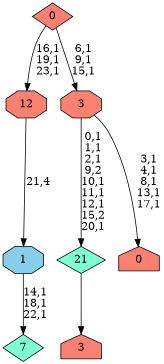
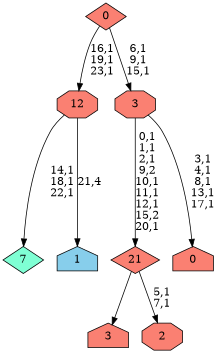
(23, 260) -> (77, 260)
(81, 260) -> (135, 260)
(23, 300) -> (34, 173)
none -> (162, 337)
